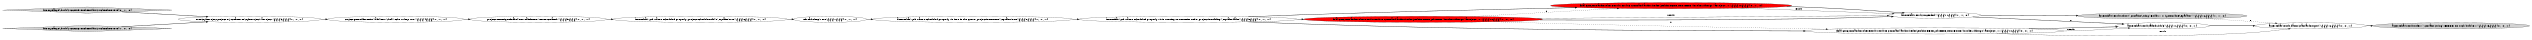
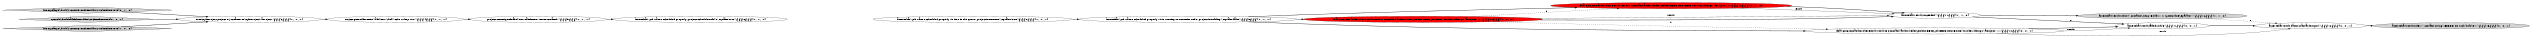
none -> (87, 19)
(830, 19) -> none
